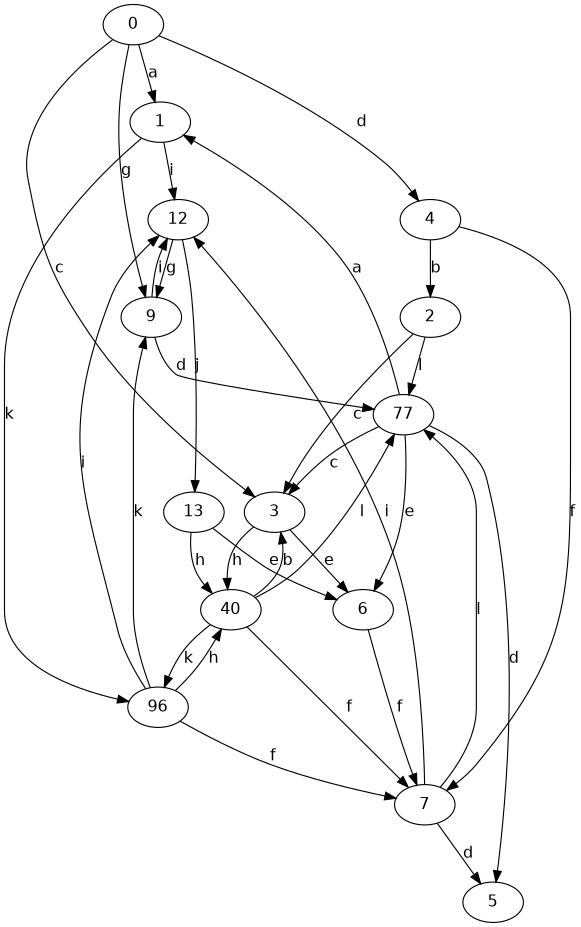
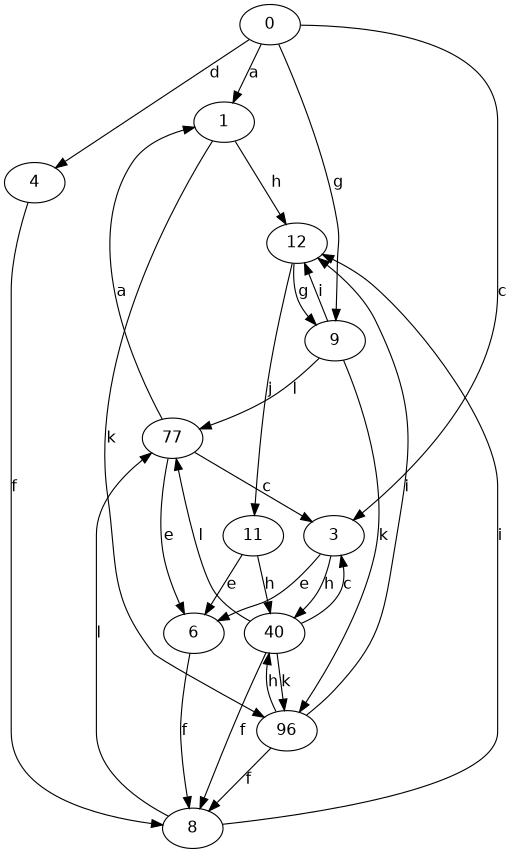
(171, 171) -> (277, 183)
(430, 317) -> none
(182, 366) -> (295, 389)
(194, 512) -> (253, 536)
(133, 519) -> (377, 537)
(288, 561) -> (347, 585)
(425, 805) -> (193, 828)
(493, 902) -> none
